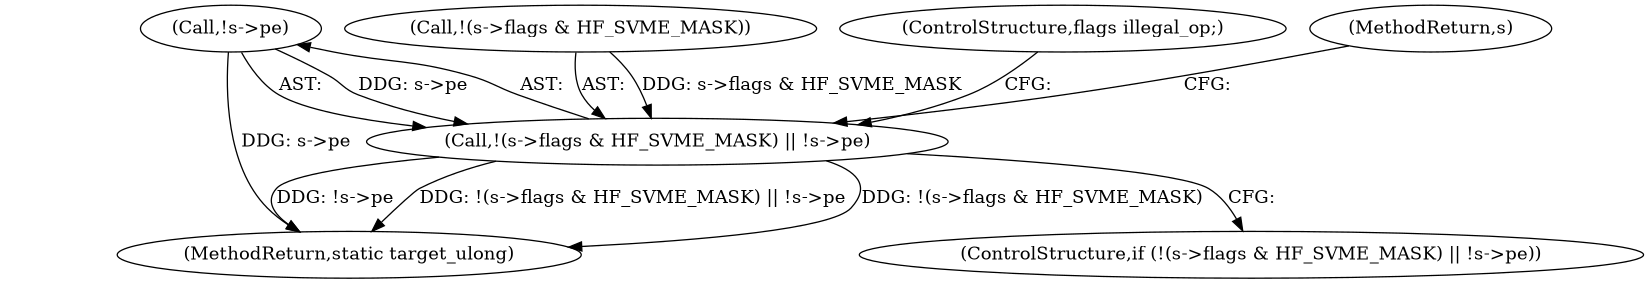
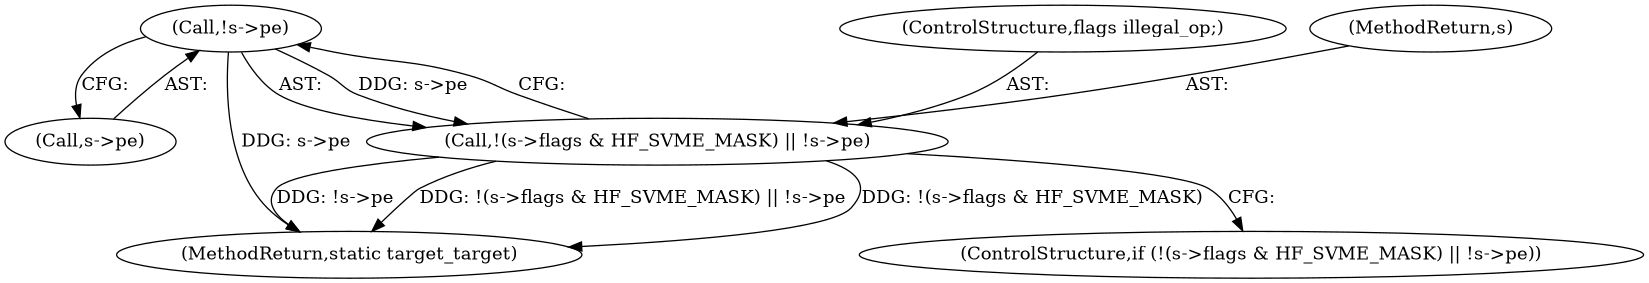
(581, 29) -> none
(545, 85) -> (545, 85)
(1031, 85) -> (1031, 85)
(1210, 85) -> (1210, 85)
none -> (91, 142)
(349, 255) -> (349, 255)
